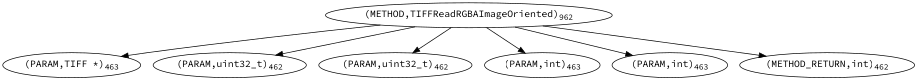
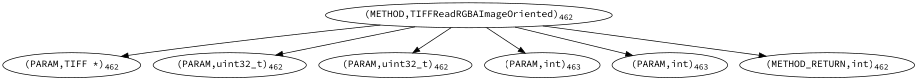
(566, 14) -> (566, 14)
(112, 64) -> (112, 64)
